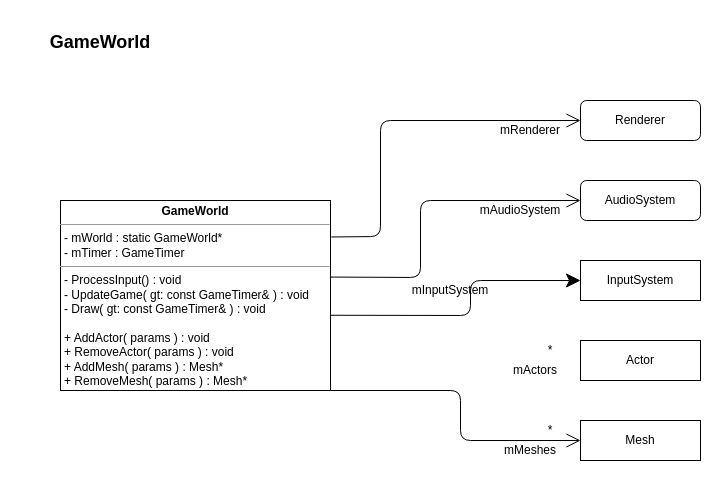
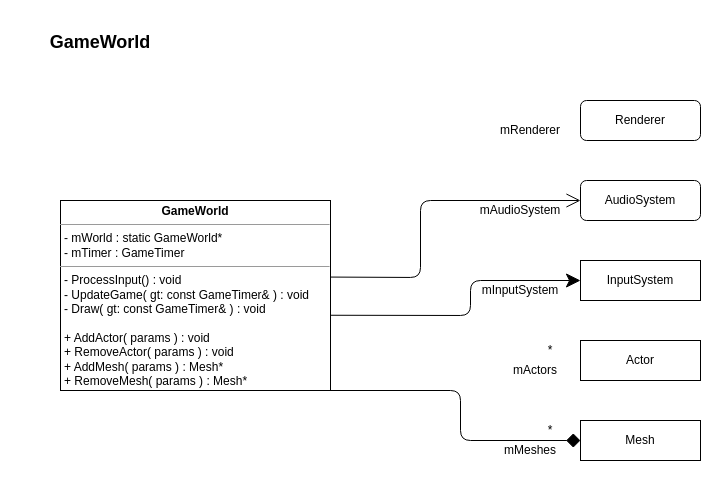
(407, 121) -> none
(451, 291) -> (521, 291)
(571, 441) -> (566, 441)
